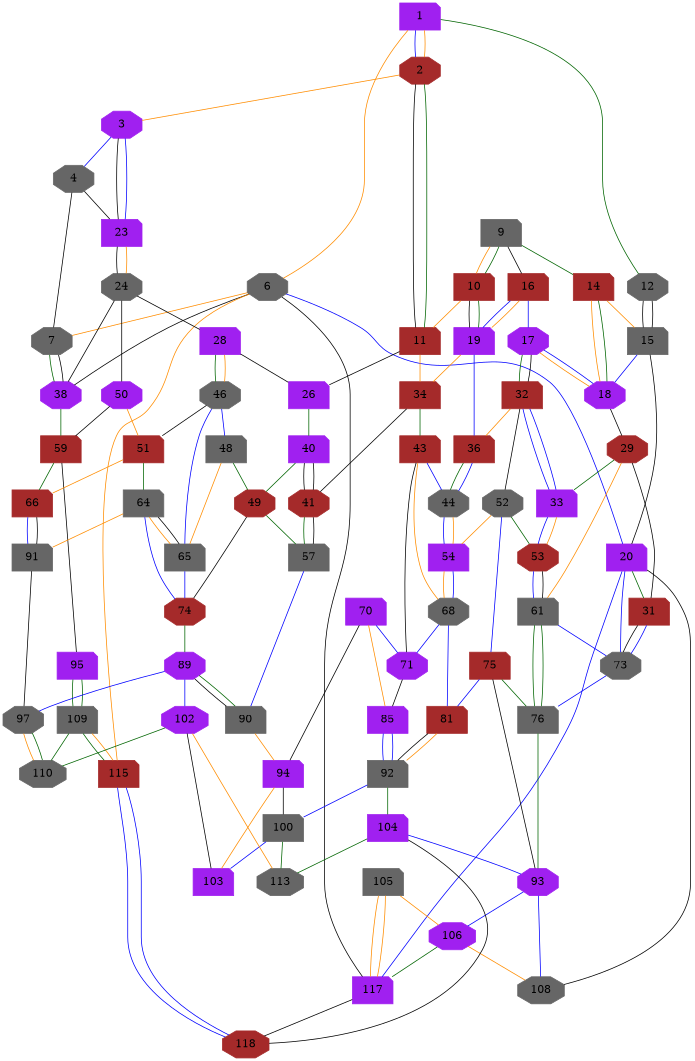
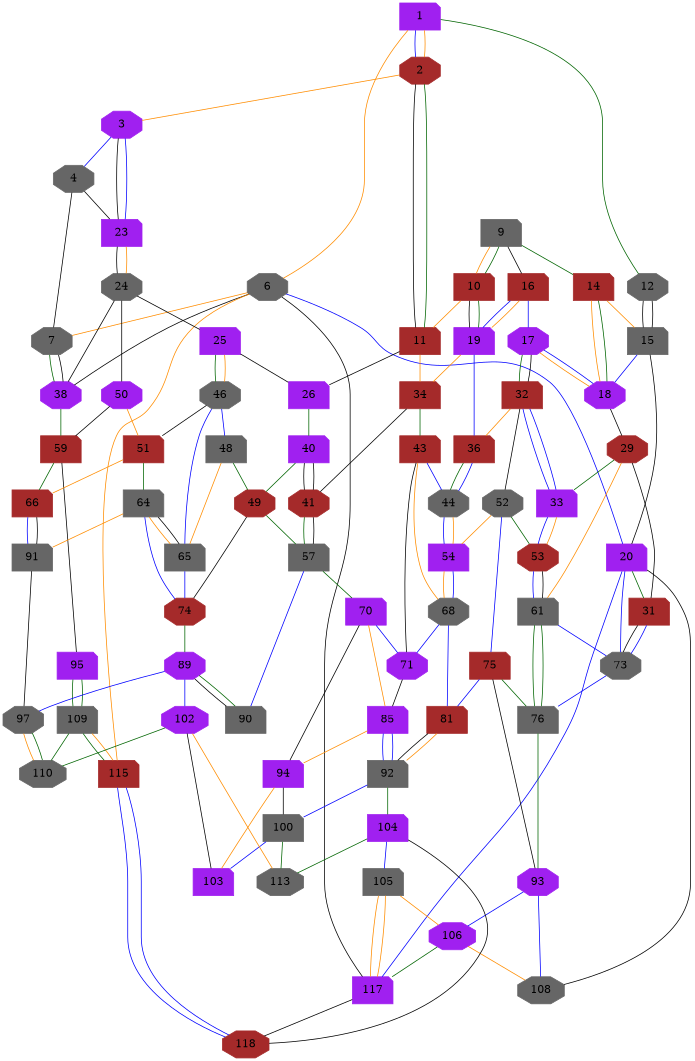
(220, 341) -> (220, 341)
none -> (333, 581)
(265, 747) -> (335, 747)
(465, 854) -> (385, 855)
